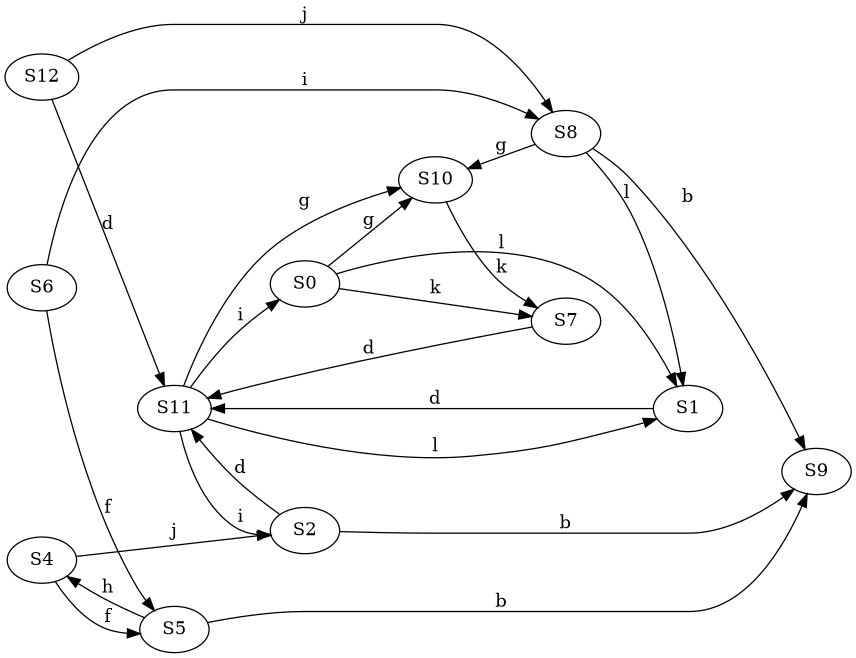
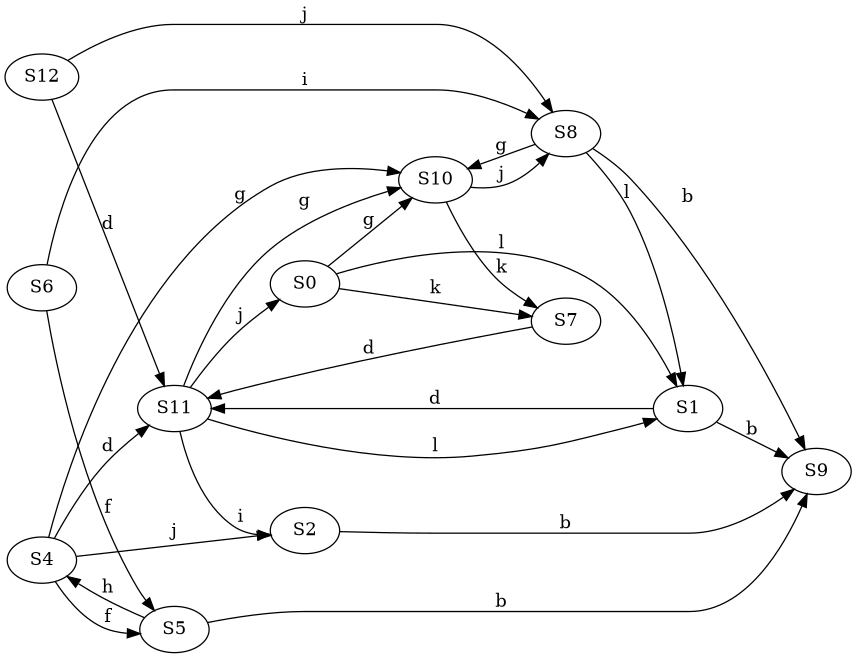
none -> (508, 184)
none -> (160, 290)
(241, 315) -> (241, 315)
none -> (747, 437)
(237, 480) -> (97, 473)
